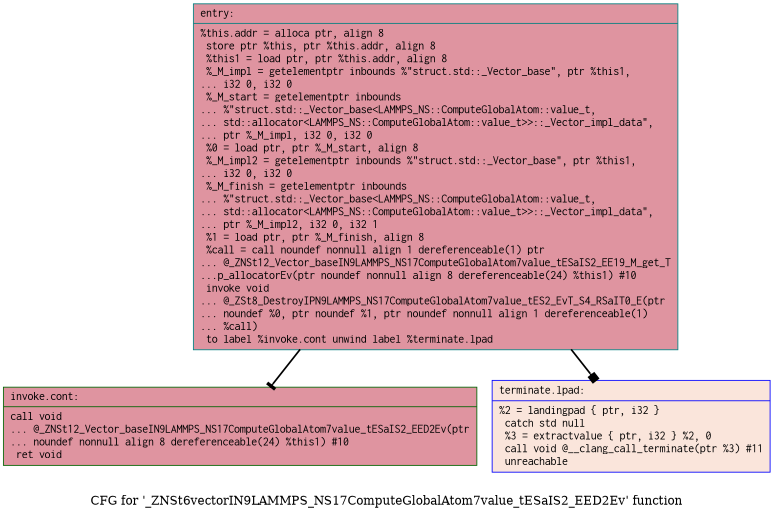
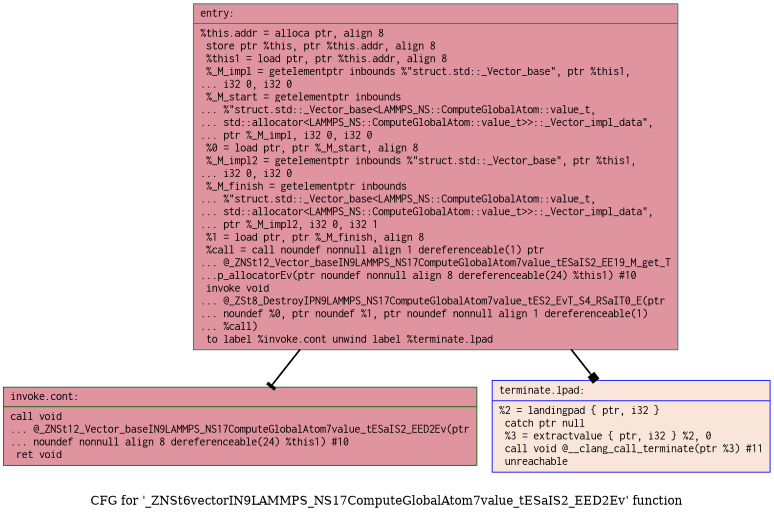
(542, 423) -> (542, 423)
